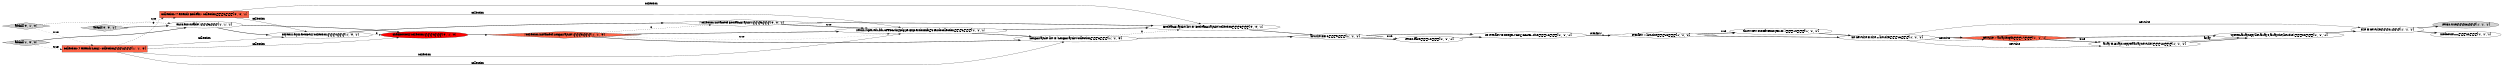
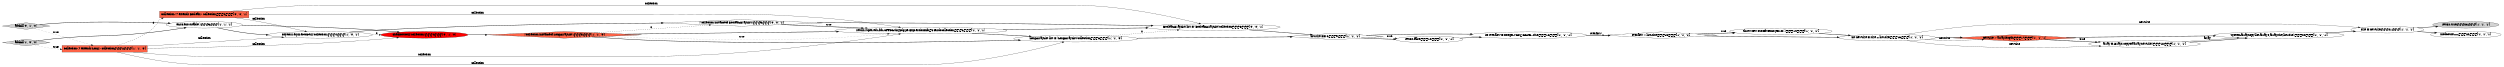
(104, 22) -> (104, 22)
(105, 28) -> none
